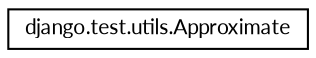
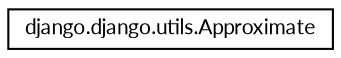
(158, 29) -> (171, 29)
